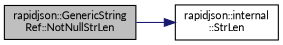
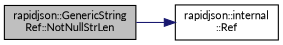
(227, 22) -> (227, 22)
